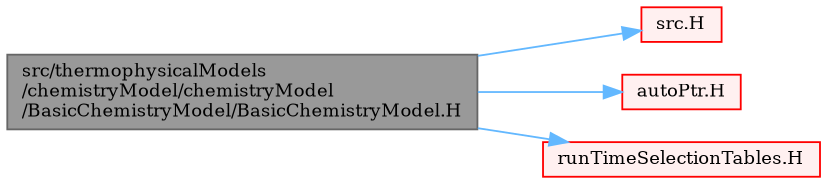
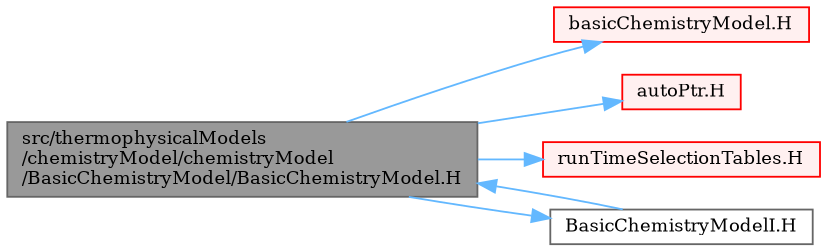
(682, 25) -> (682, 25)
none -> (682, 227)
